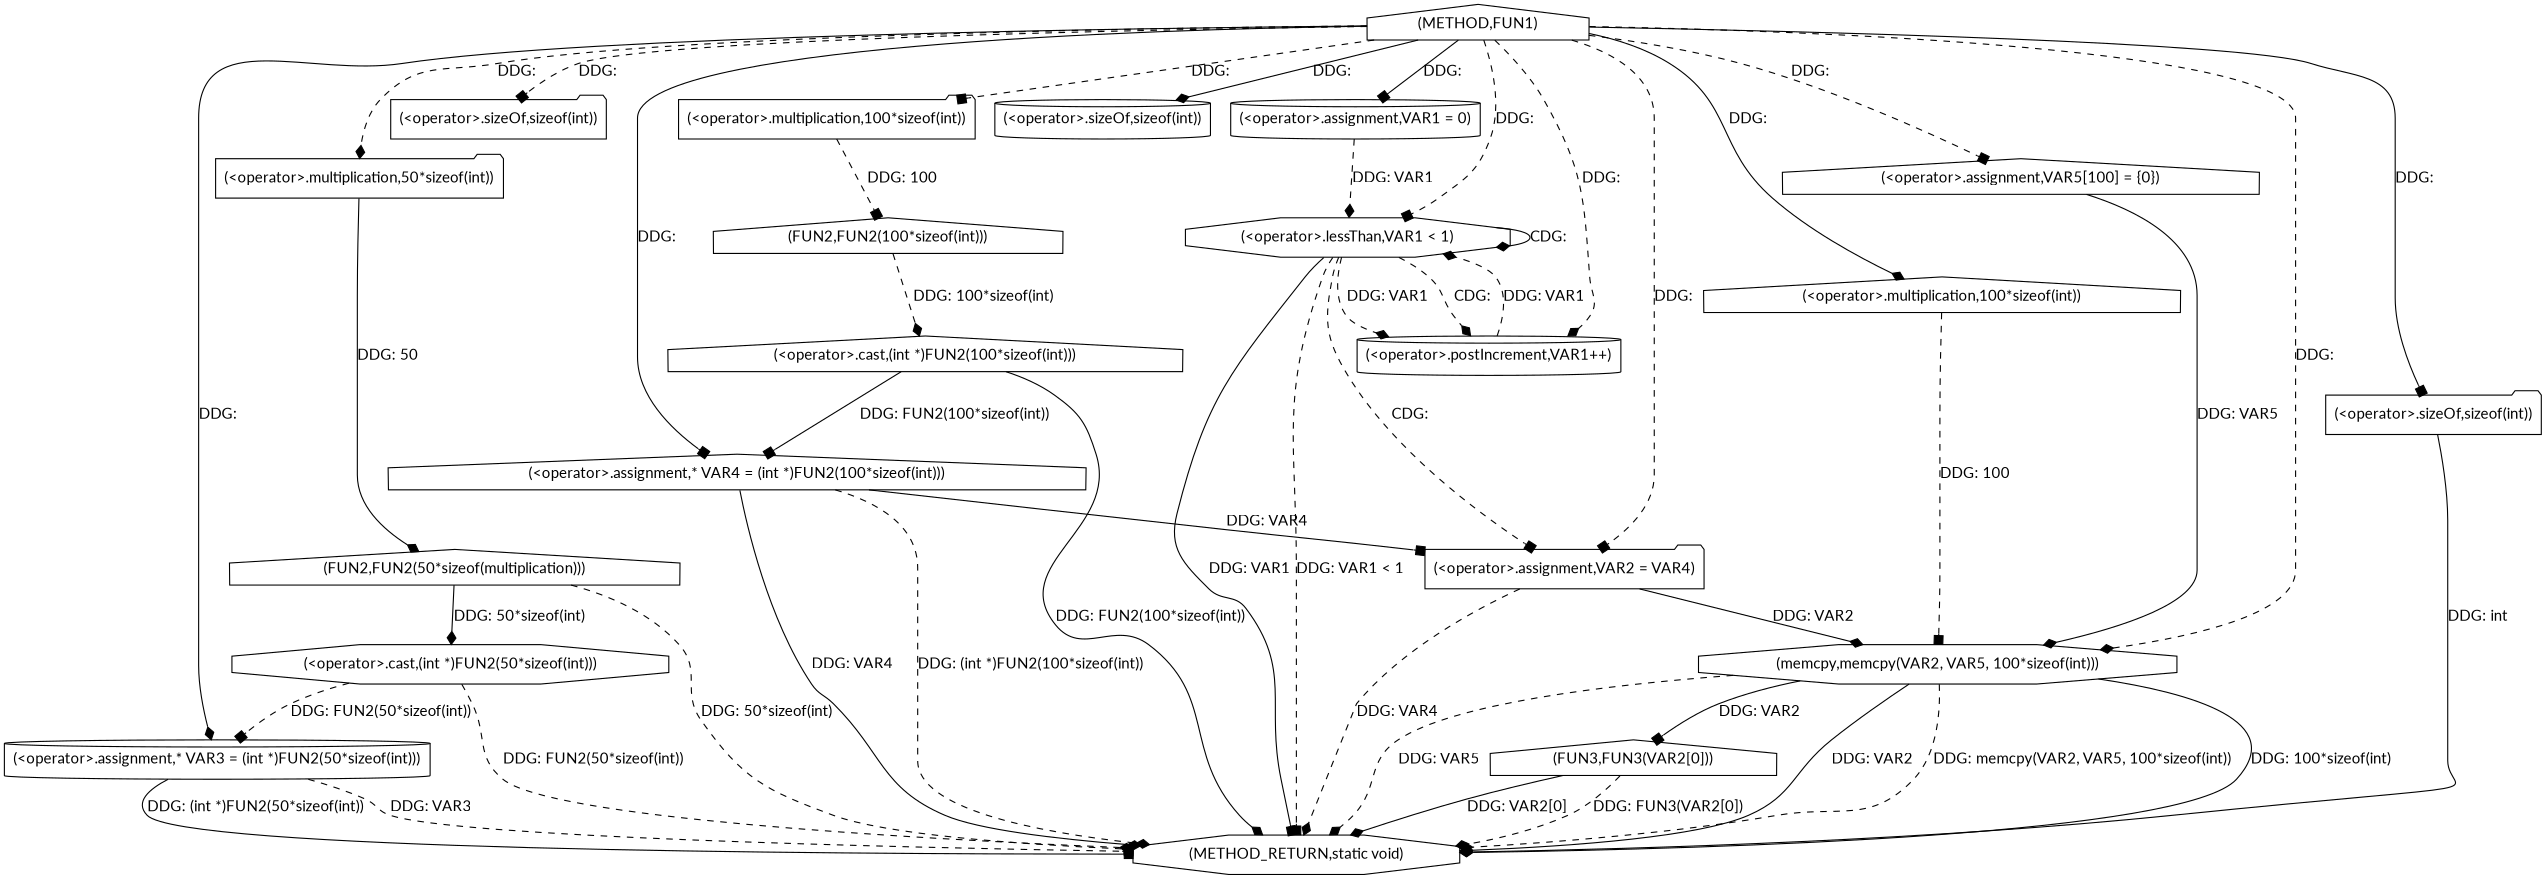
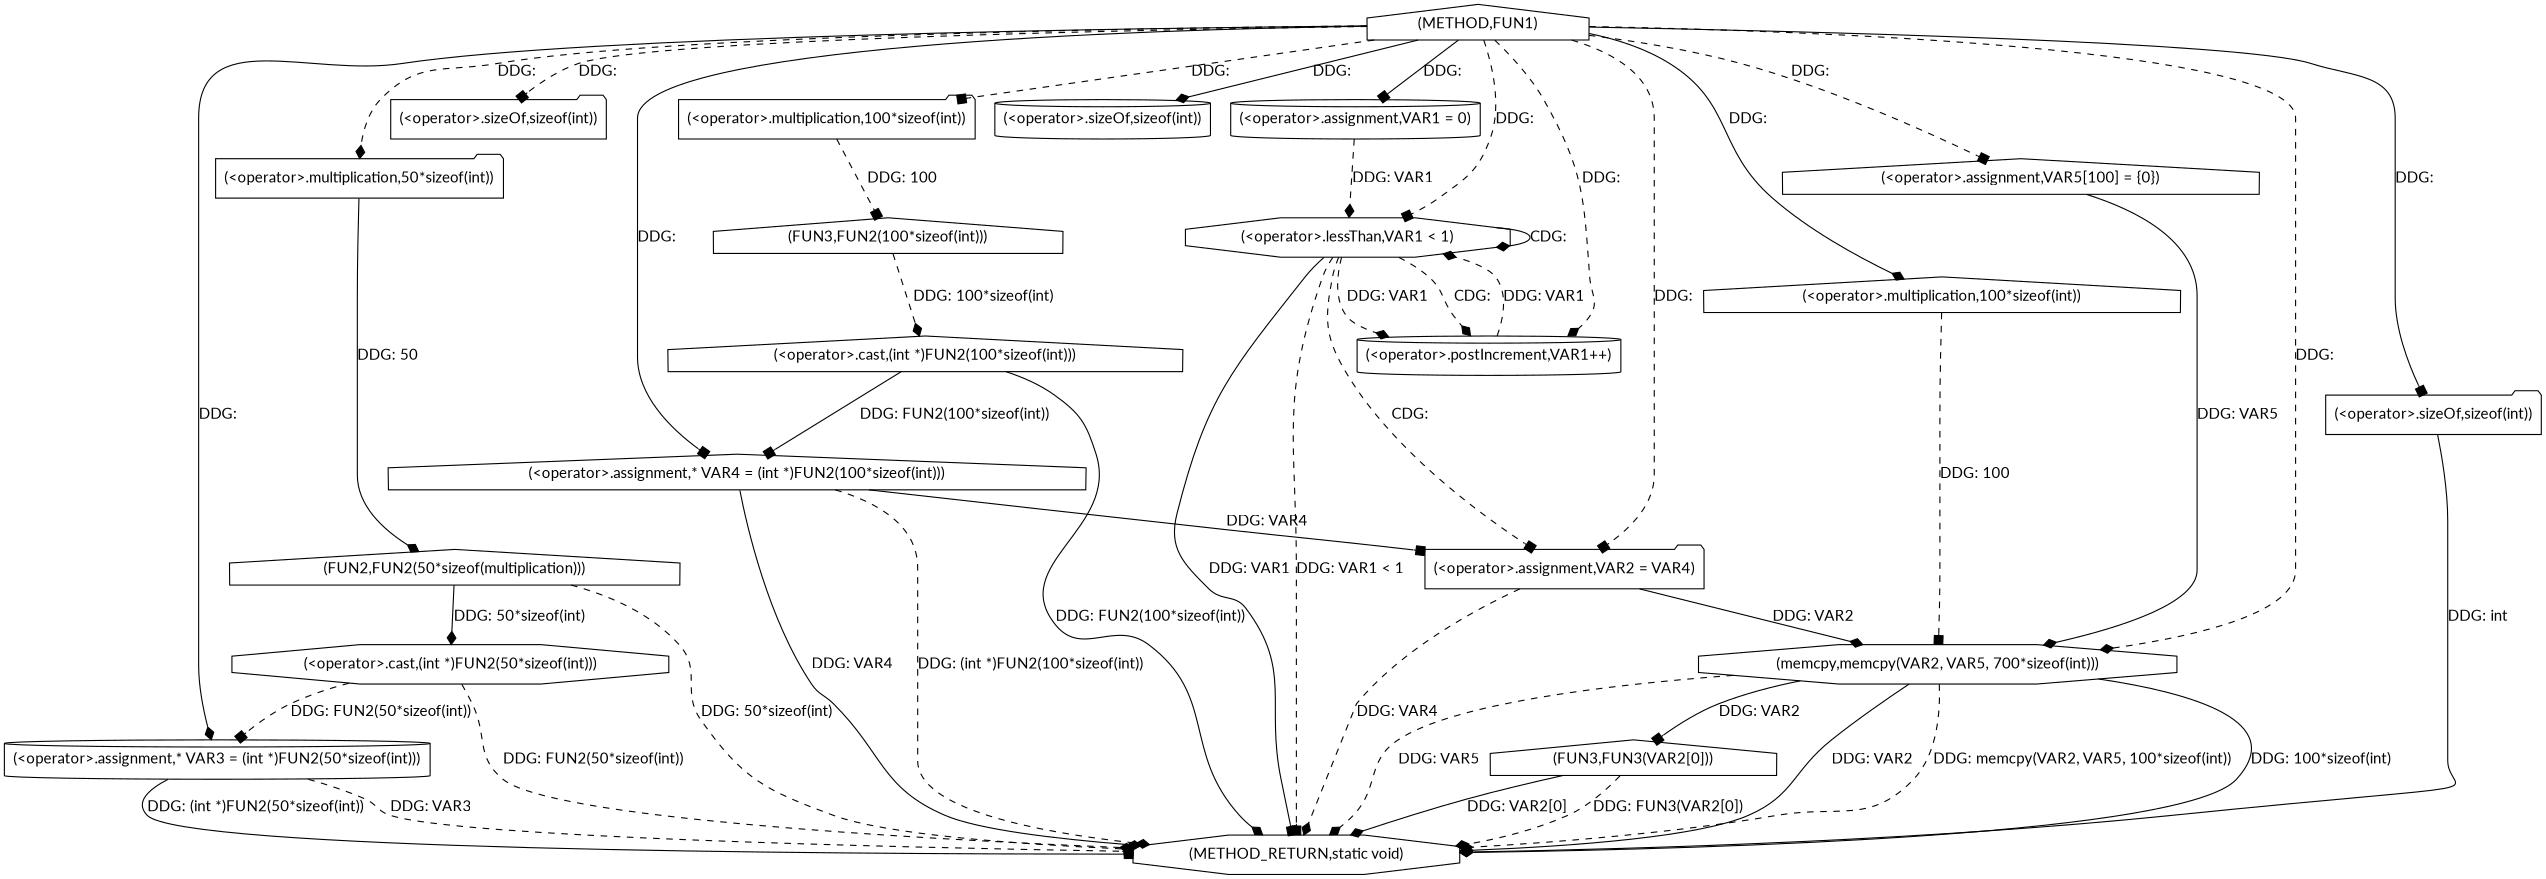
(888, 237) -> (888, 237)
(1938, 664) -> (1938, 664)
